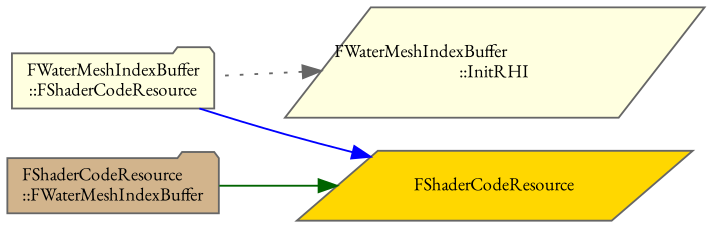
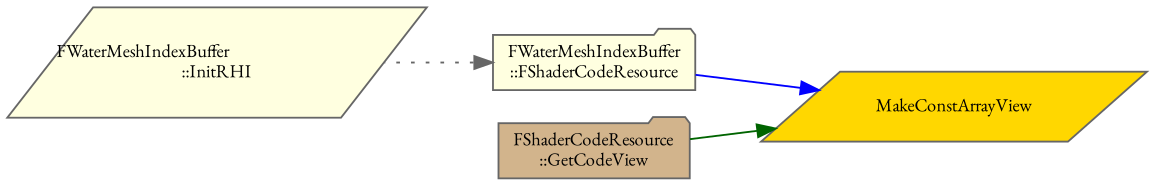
(258, 74) -> (429, 63)
(113, 186) -> (594, 151)
(495, 186) -> (954, 107)
